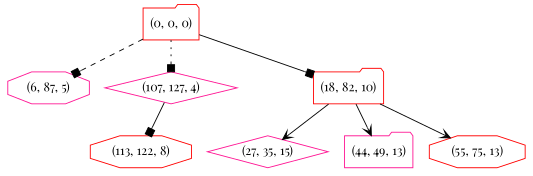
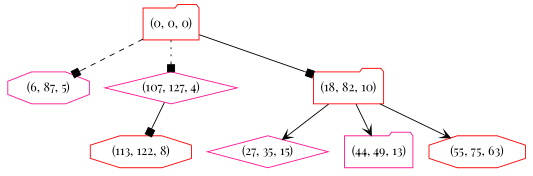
(477, 152) -> (477, 152)
